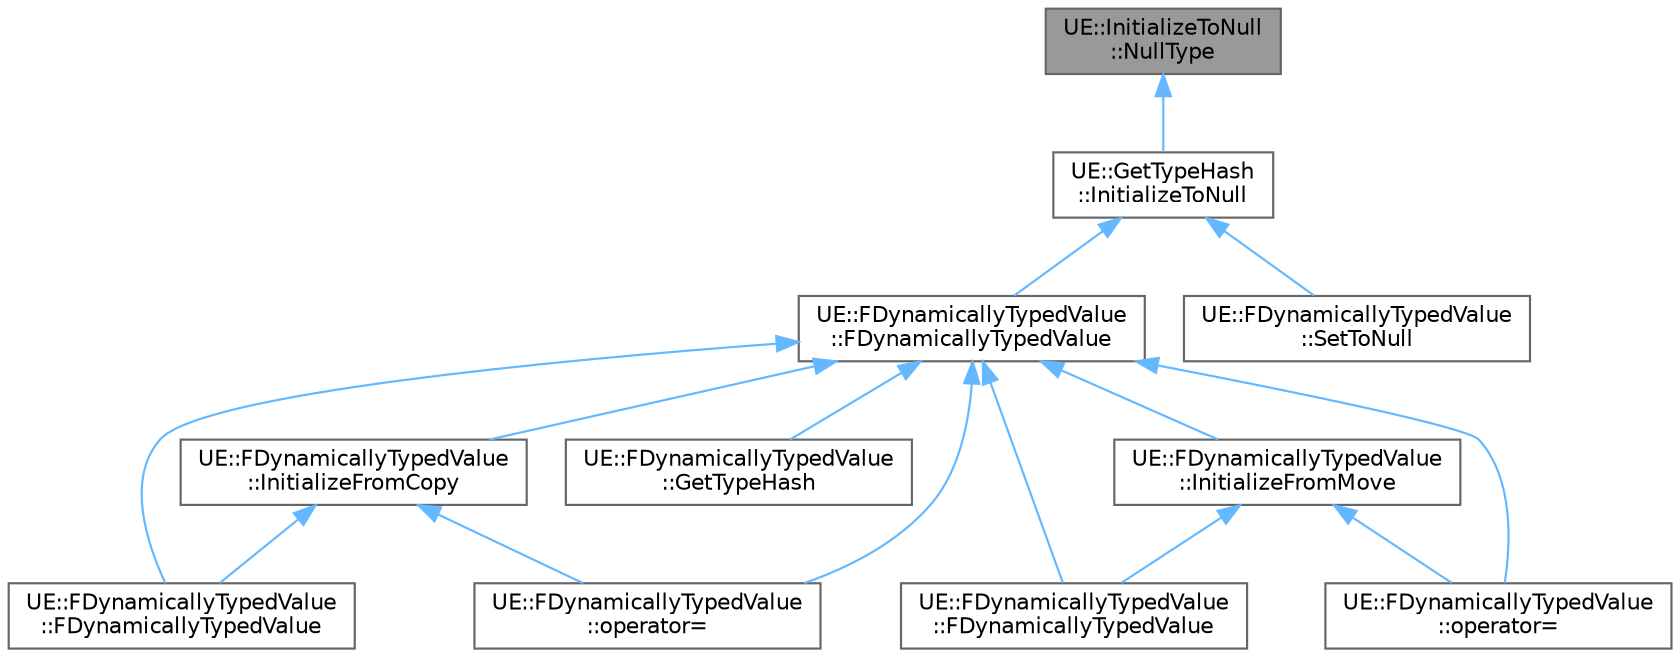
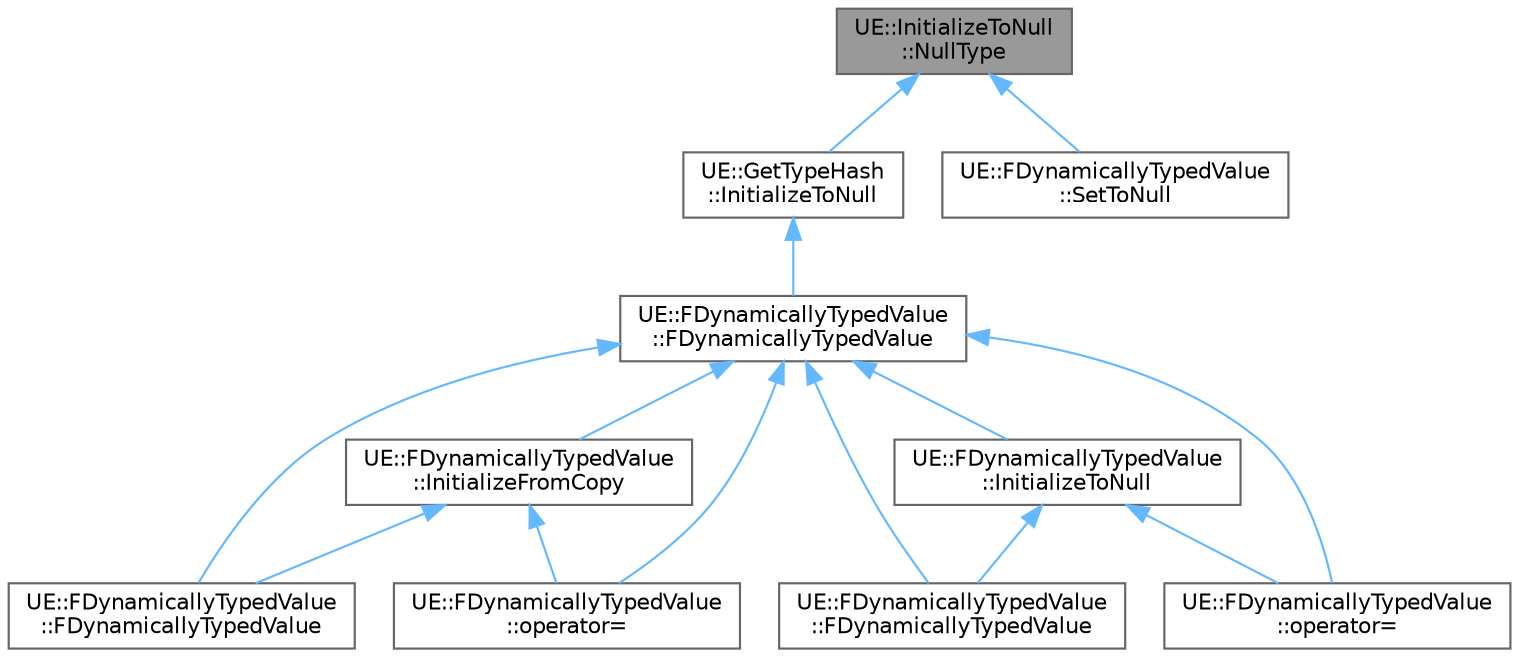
(1269, 263) -> (1043, 120)
(739, 472) -> none
(1287, 472) -> (1068, 472)
